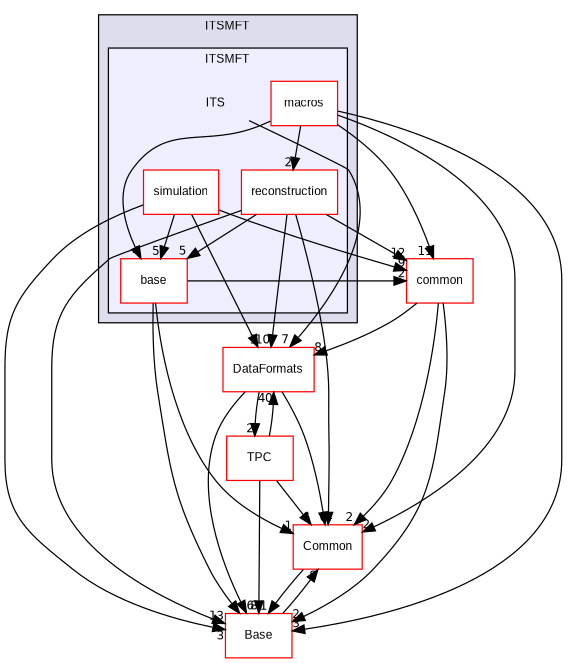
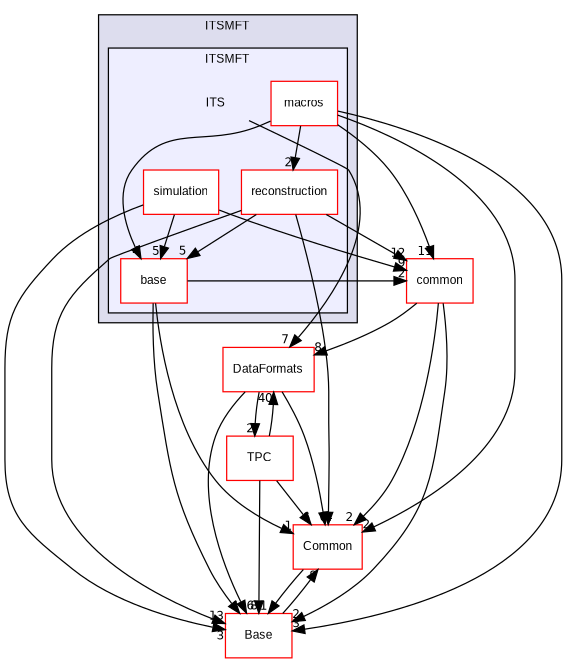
(220, 272) -> none
(280, 272) -> none
